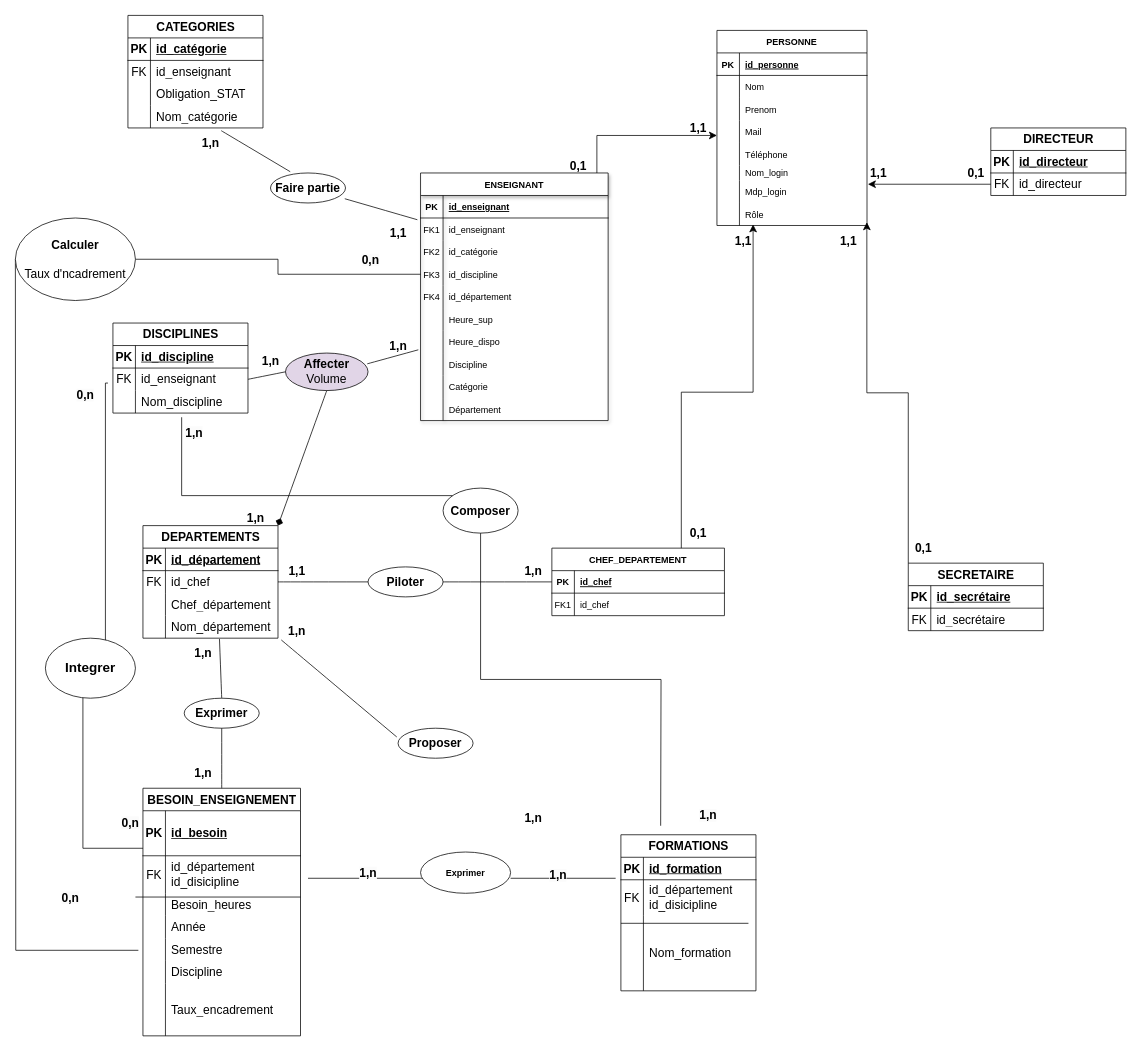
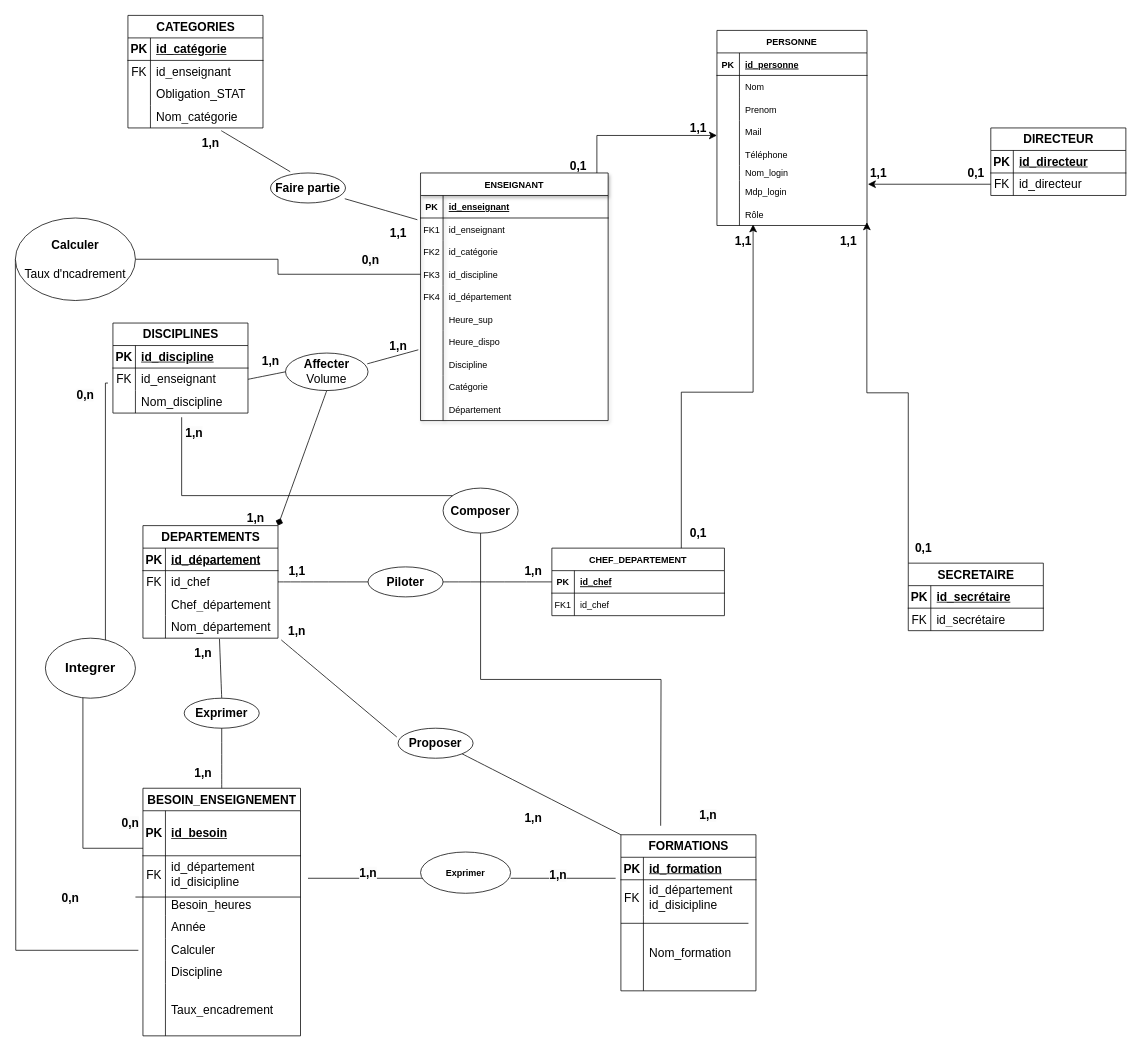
(327, 372) -> (327, 372)
none -> (542, 794)
(198, 949) -> (195, 949)
